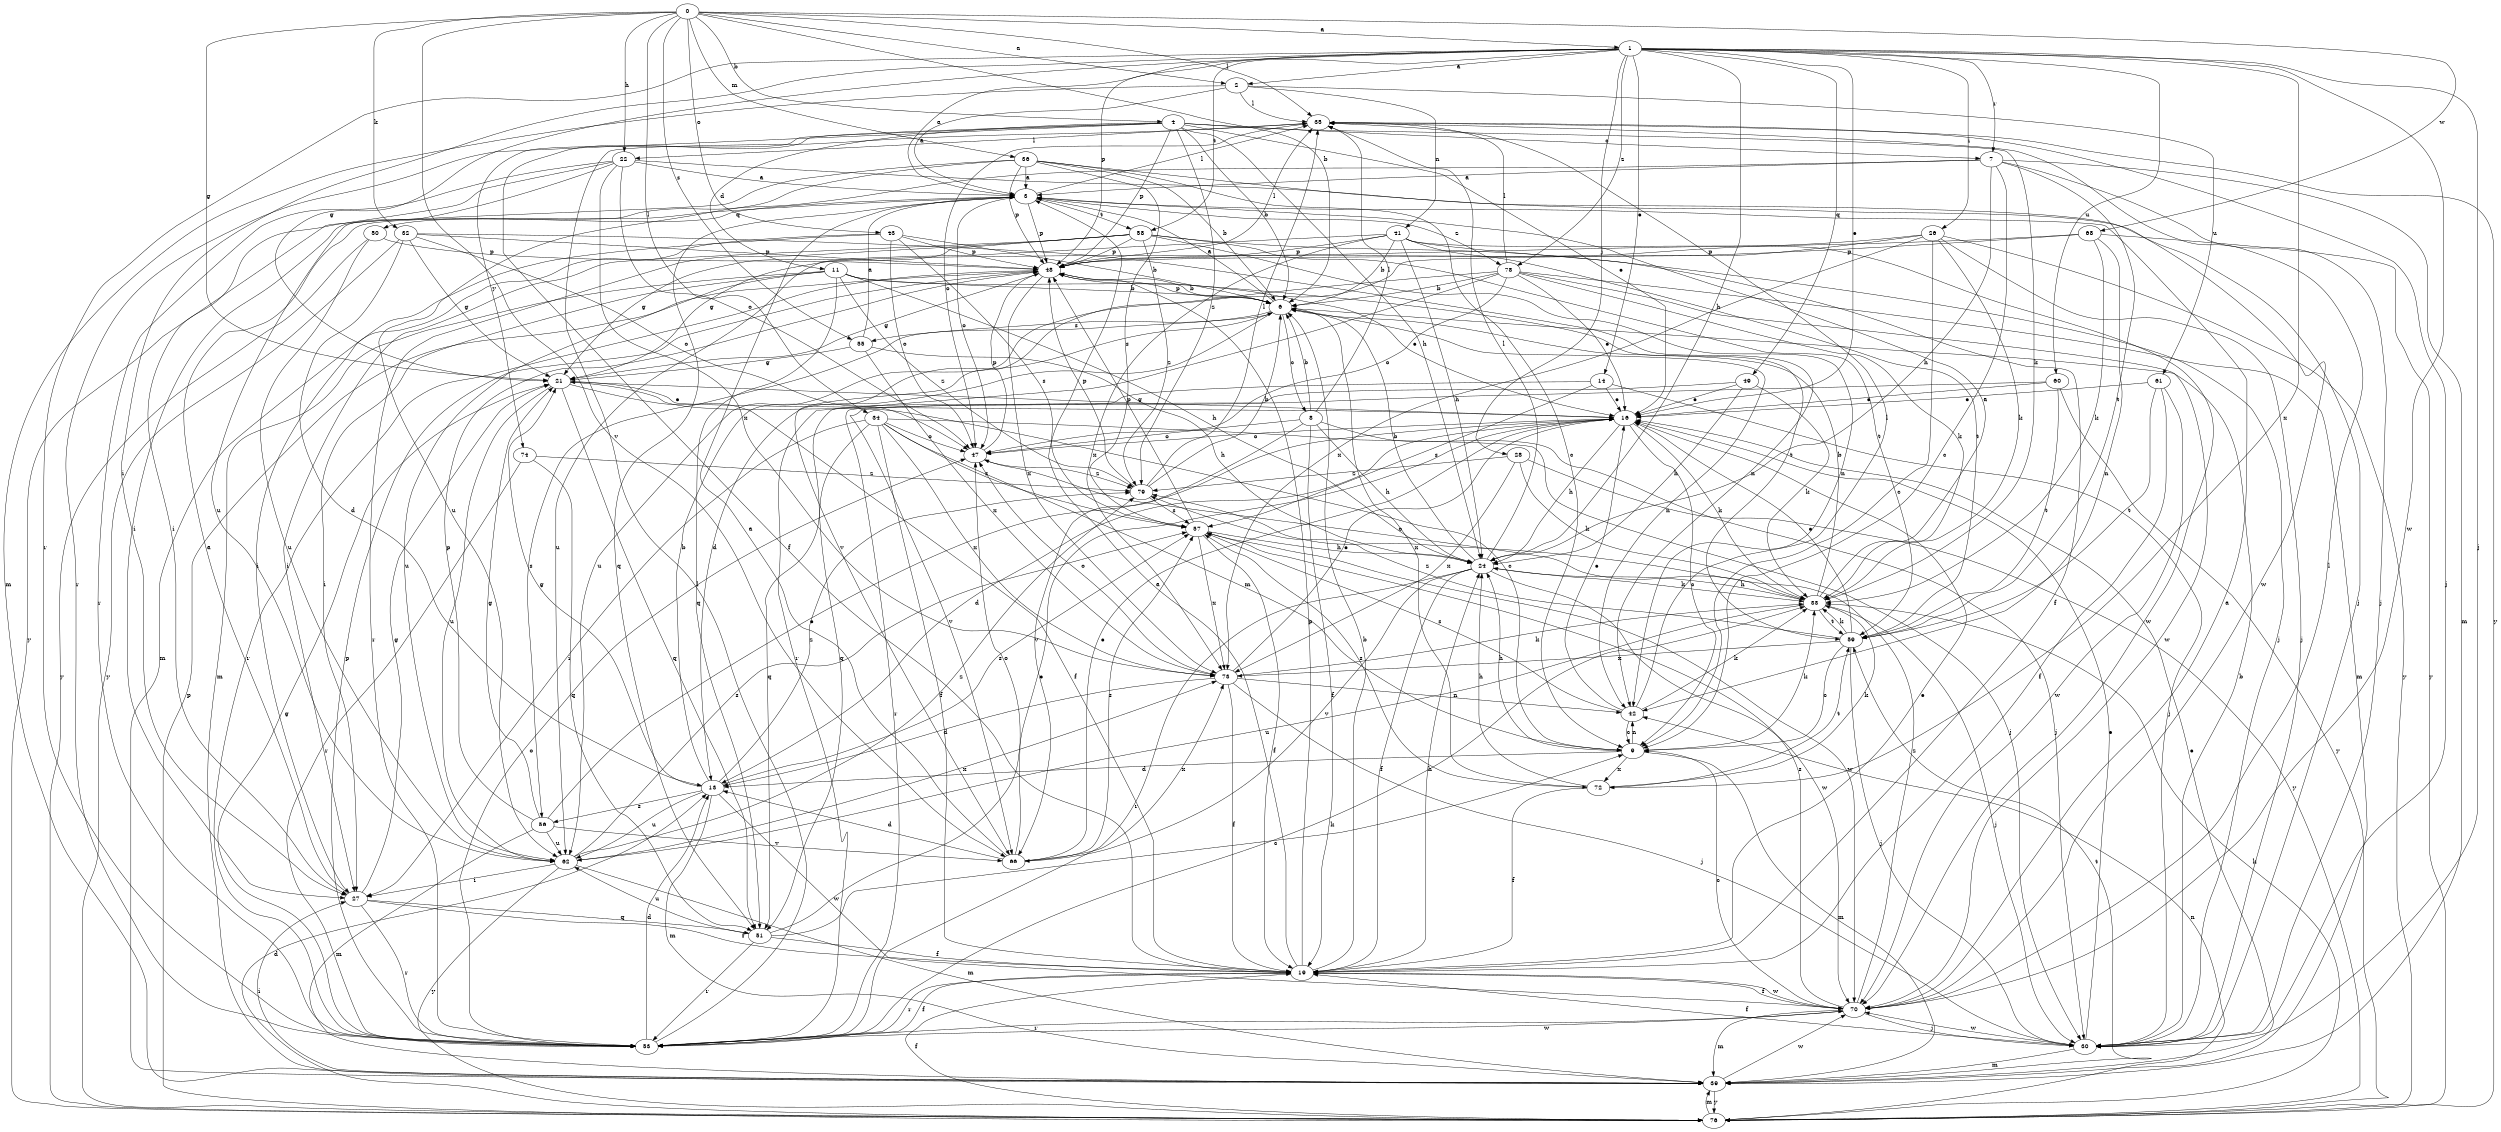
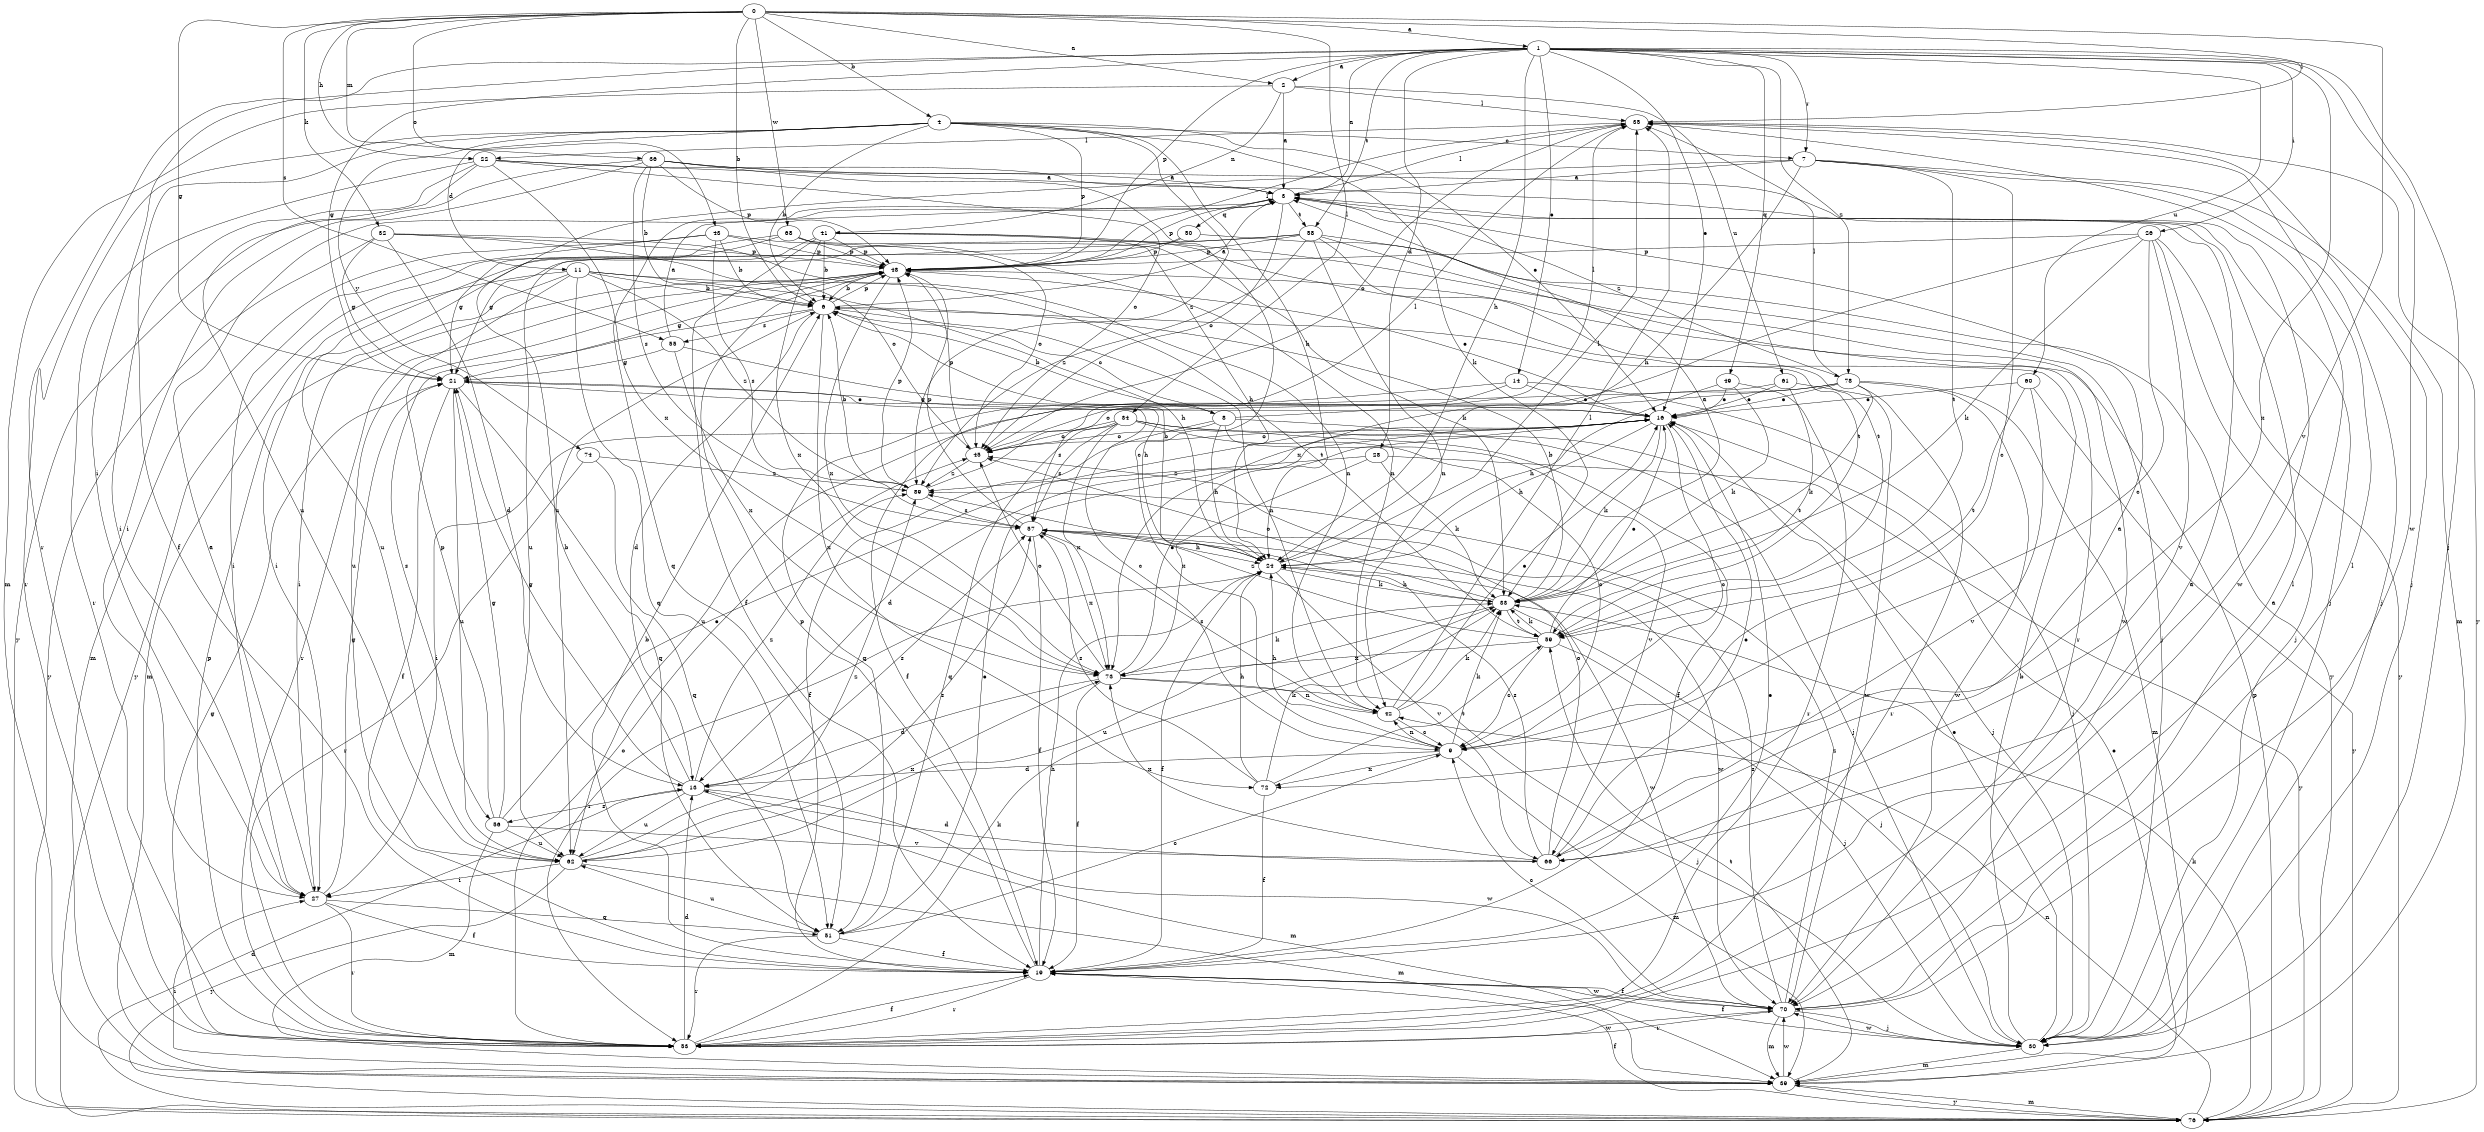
(1602, 252) -> (1410, 252)
(1398, 293) -> none
(975, 455) -> (977, 455)
(1141, 492) -> (918, 492)
(1248, 585) -> (1601, 585)
